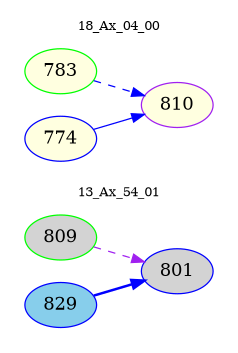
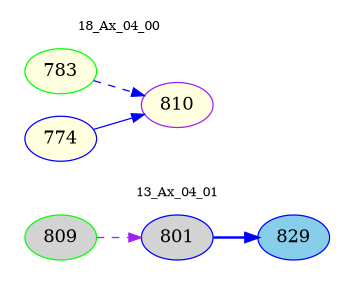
(119, 193) -> (177, 193)
(113, 290) -> (229, 238)
